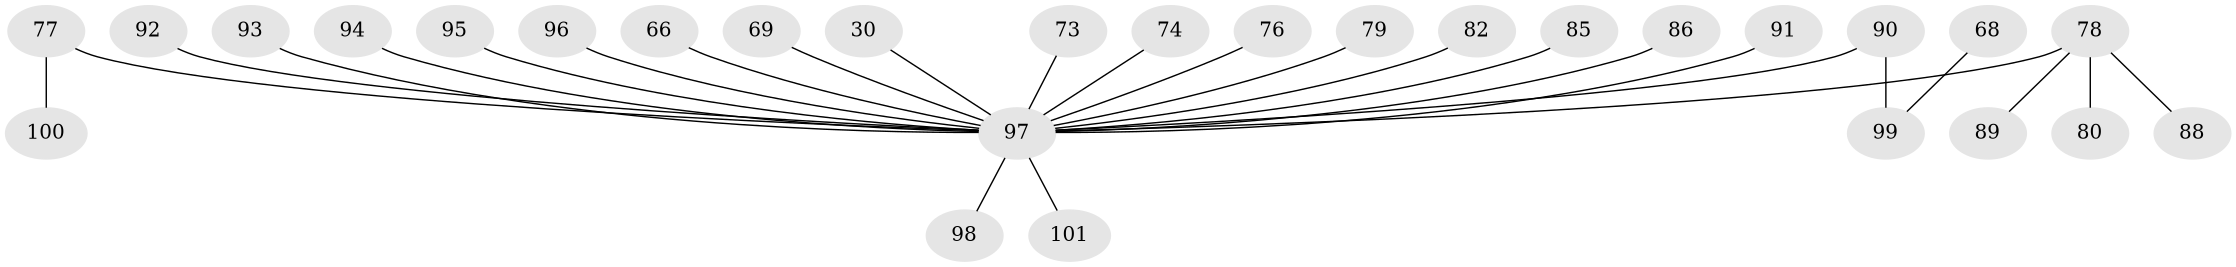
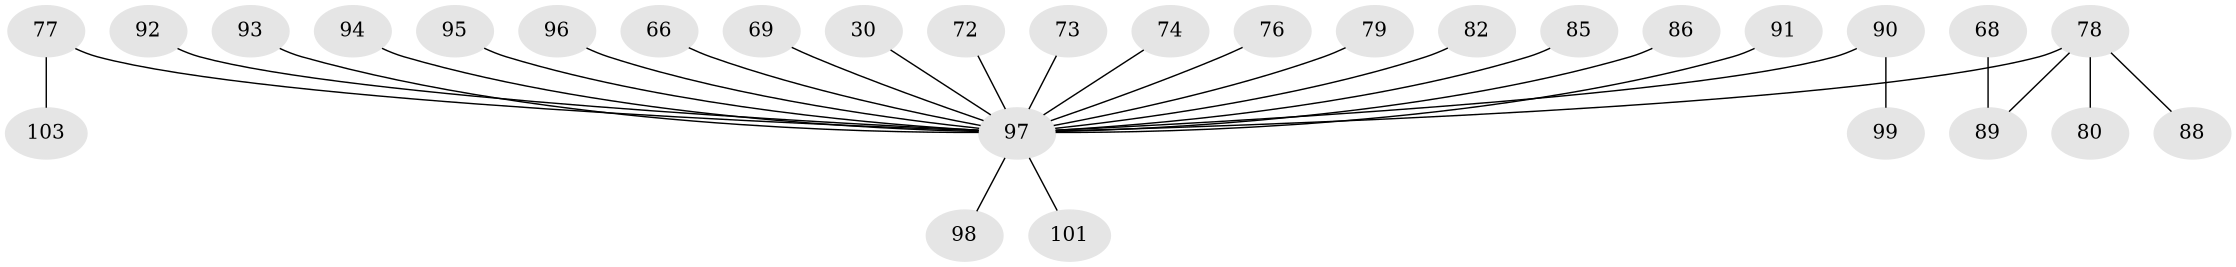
none -> (966, 31)
(1934, 85) -> (1988, 82)
(46, 133) -> (46, 133)
